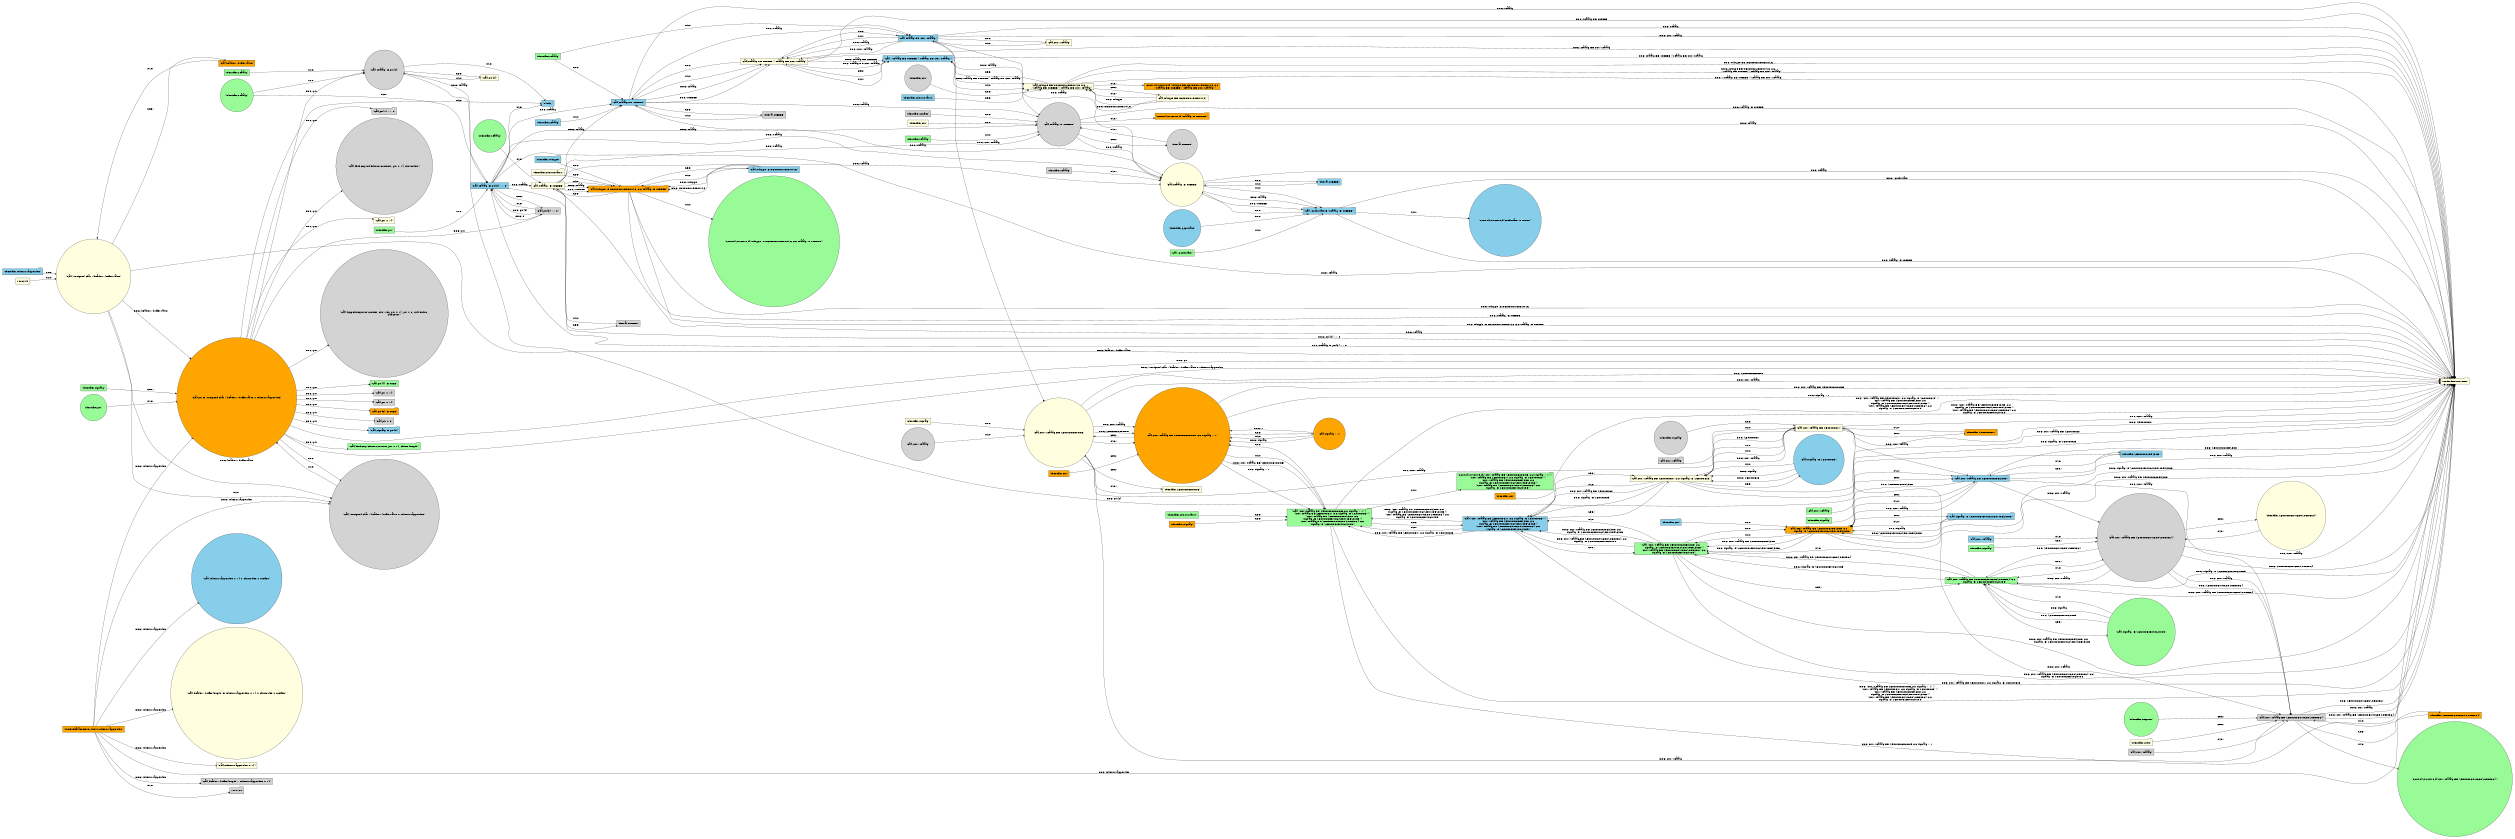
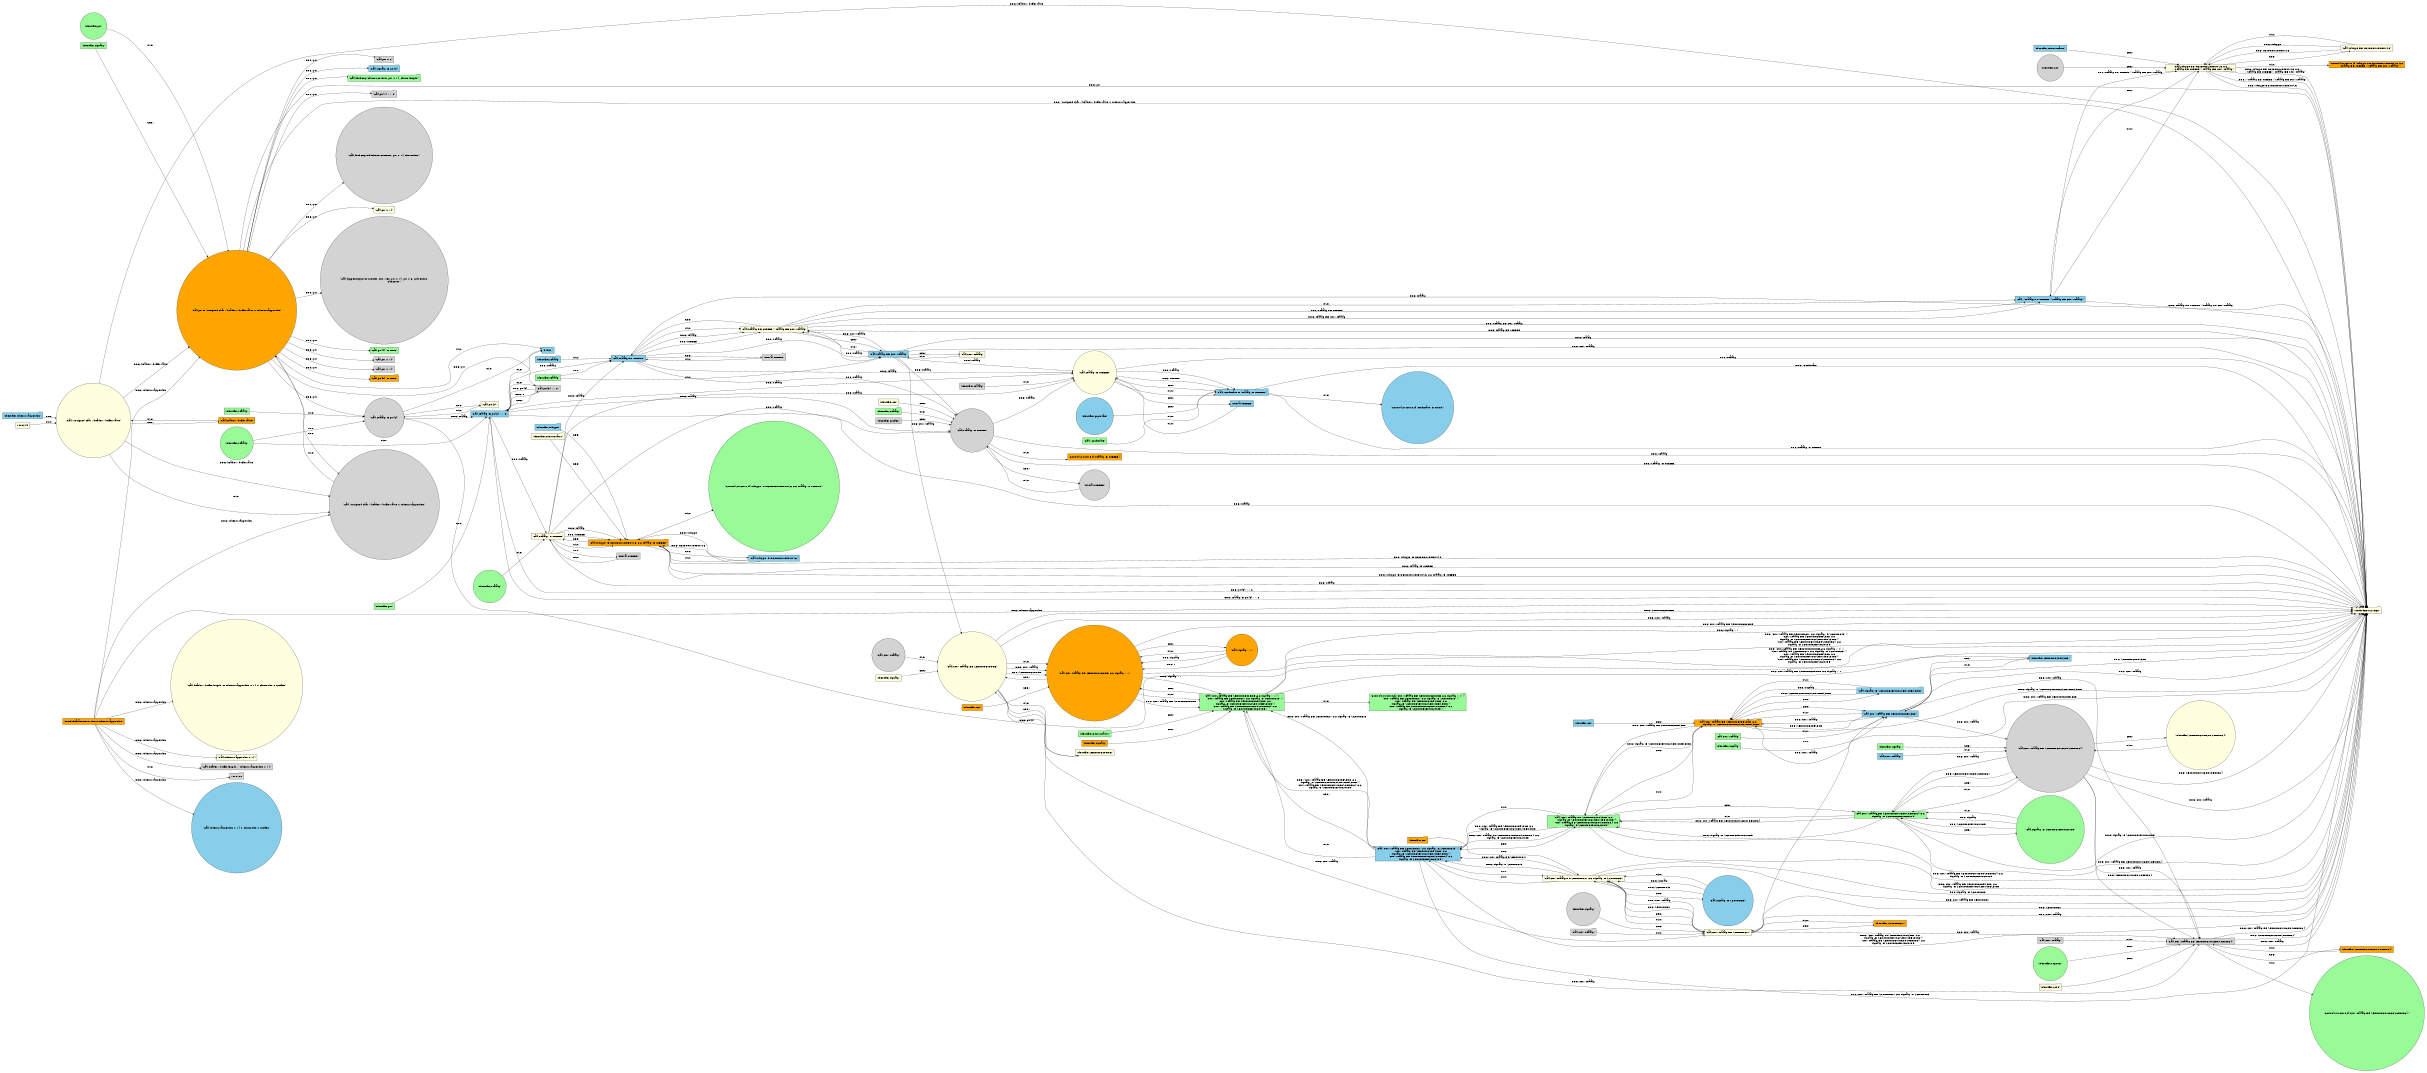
(840, 75) -> none
